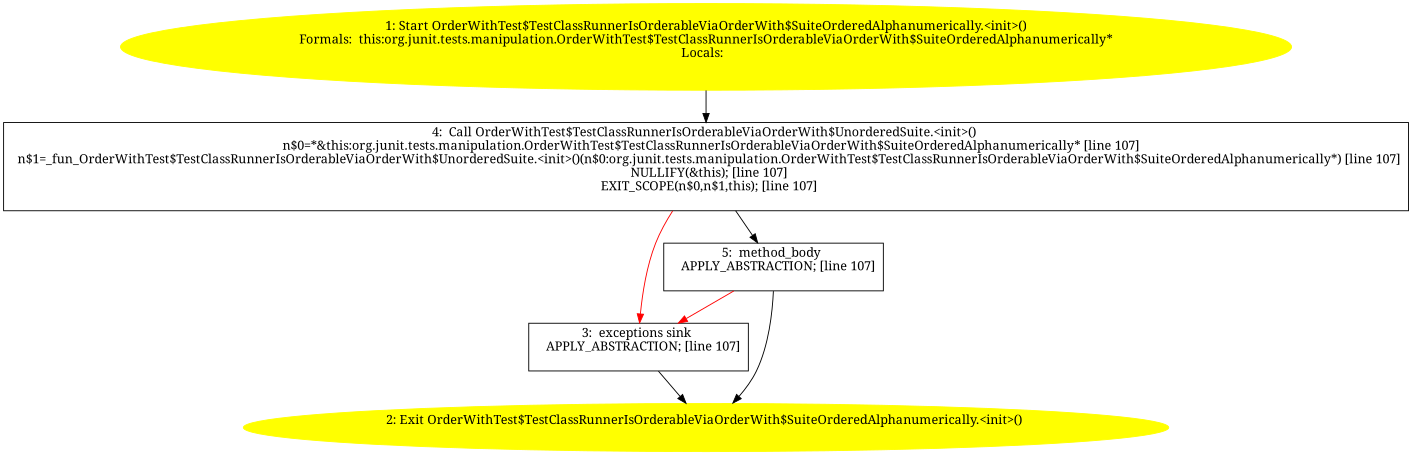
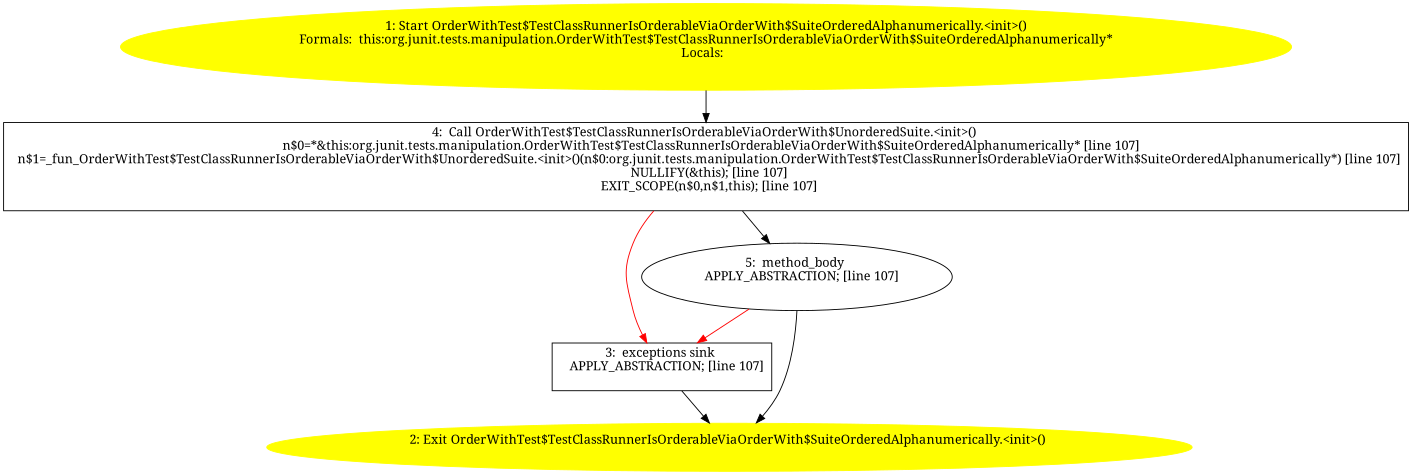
(774, 267) -> (797, 277)
